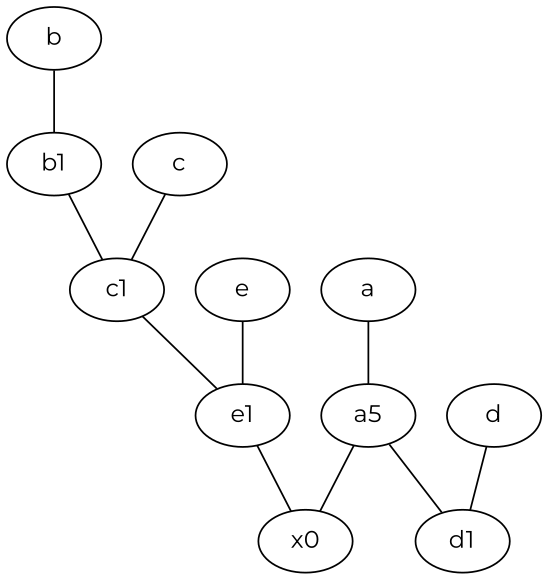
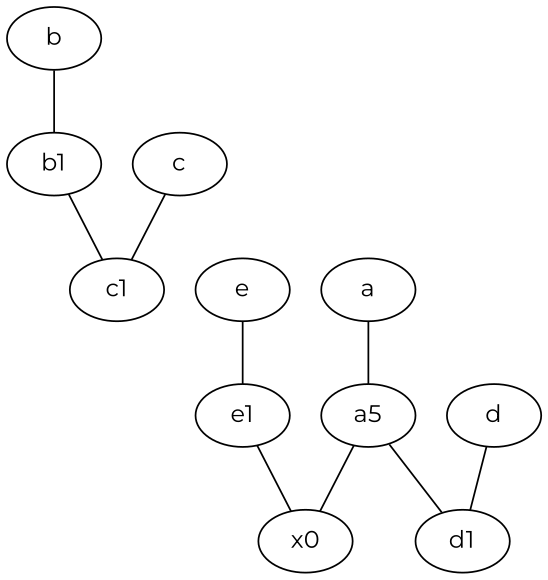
(180, 352) -> none
